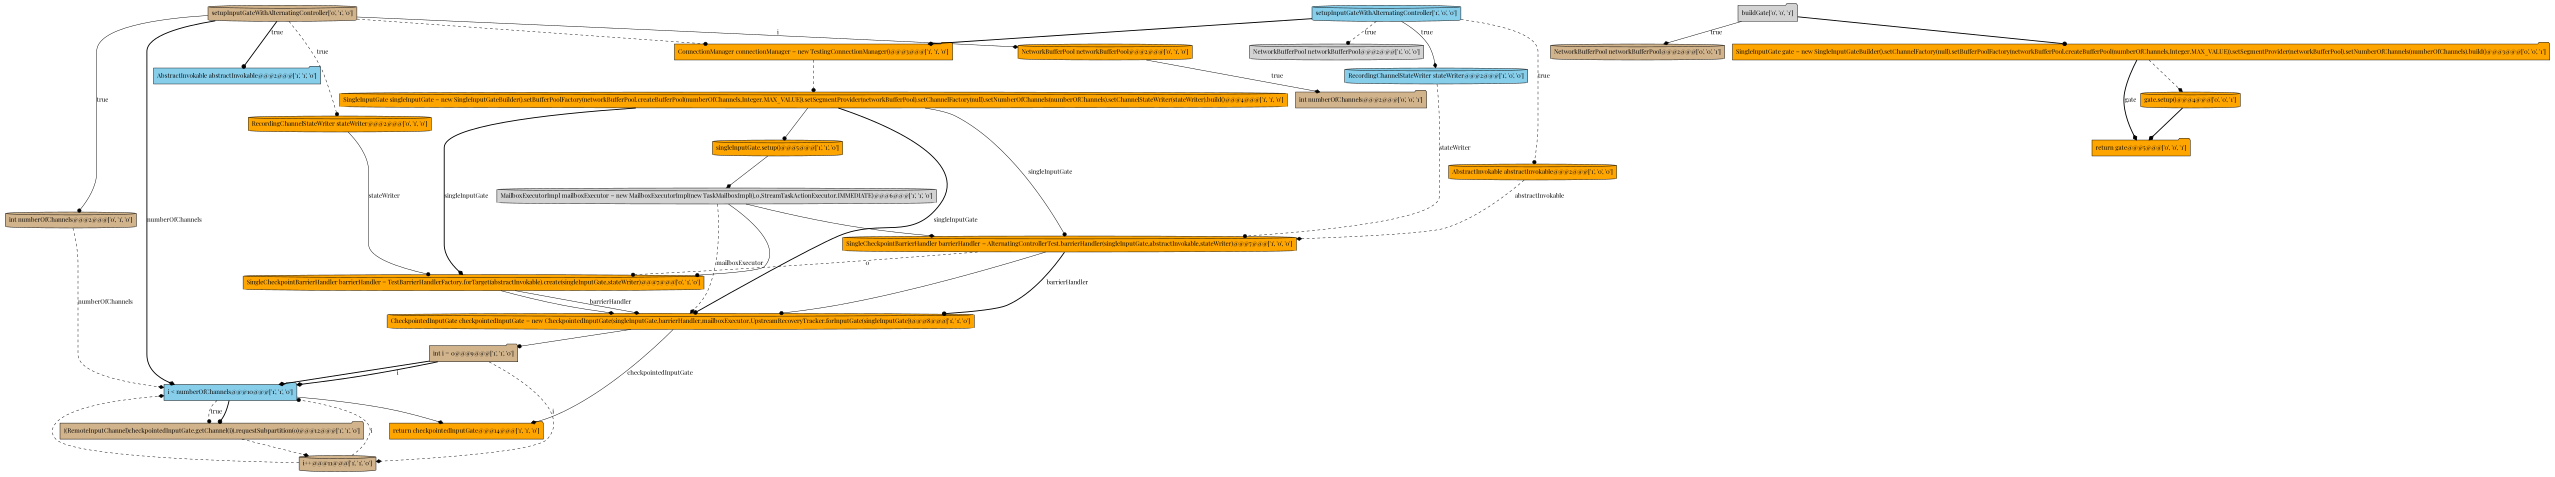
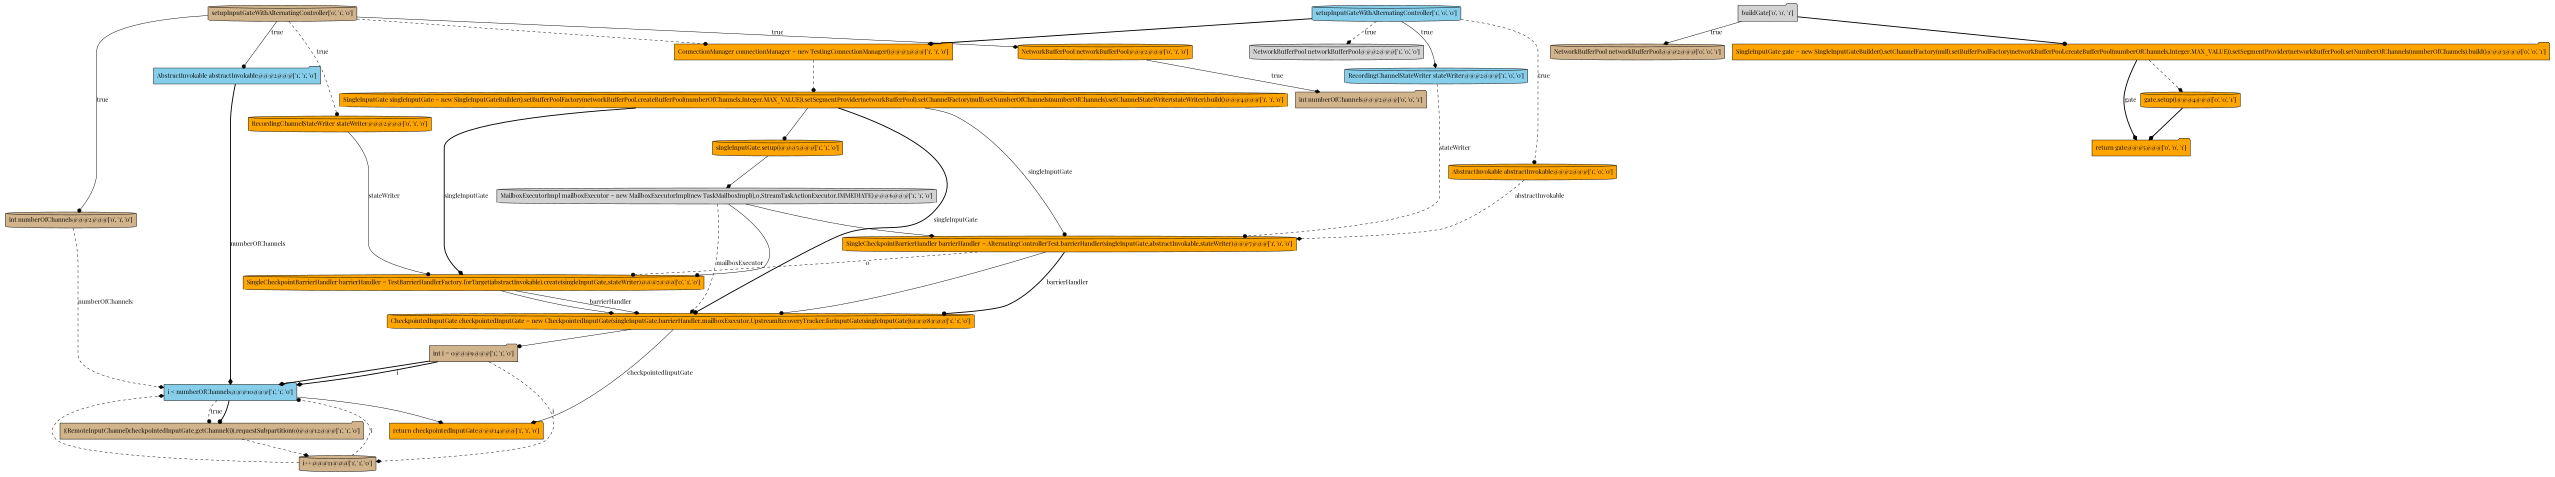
(1363, 32) -> (1363, 32)
(778, 33) -> (778, 33)
(261, 43) -> (261, 43)
(147, 183) -> (230, 231)
